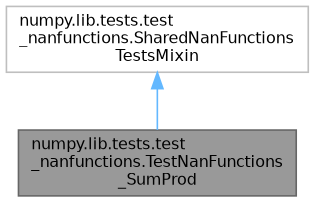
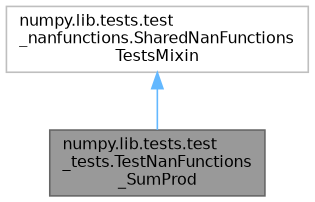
(157, 163) -> (157, 163)
